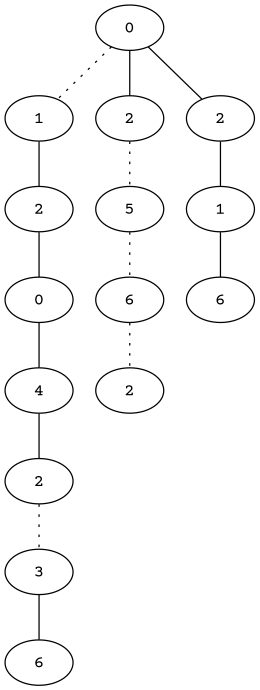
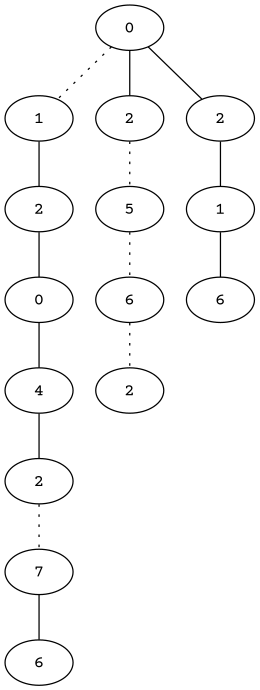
(39, 572) -> (39, 572)
